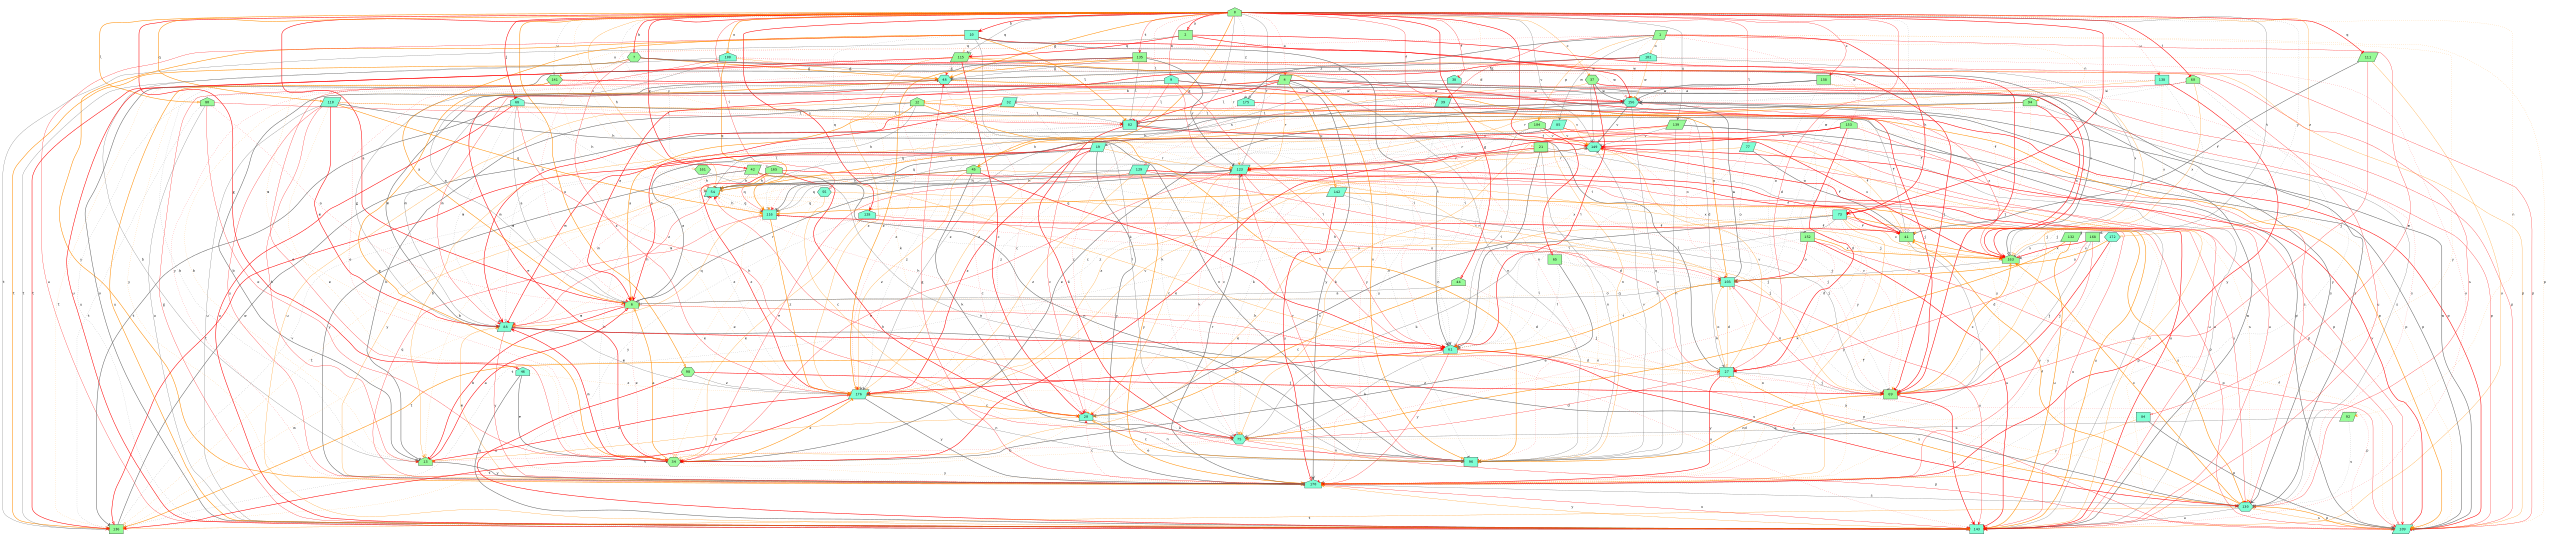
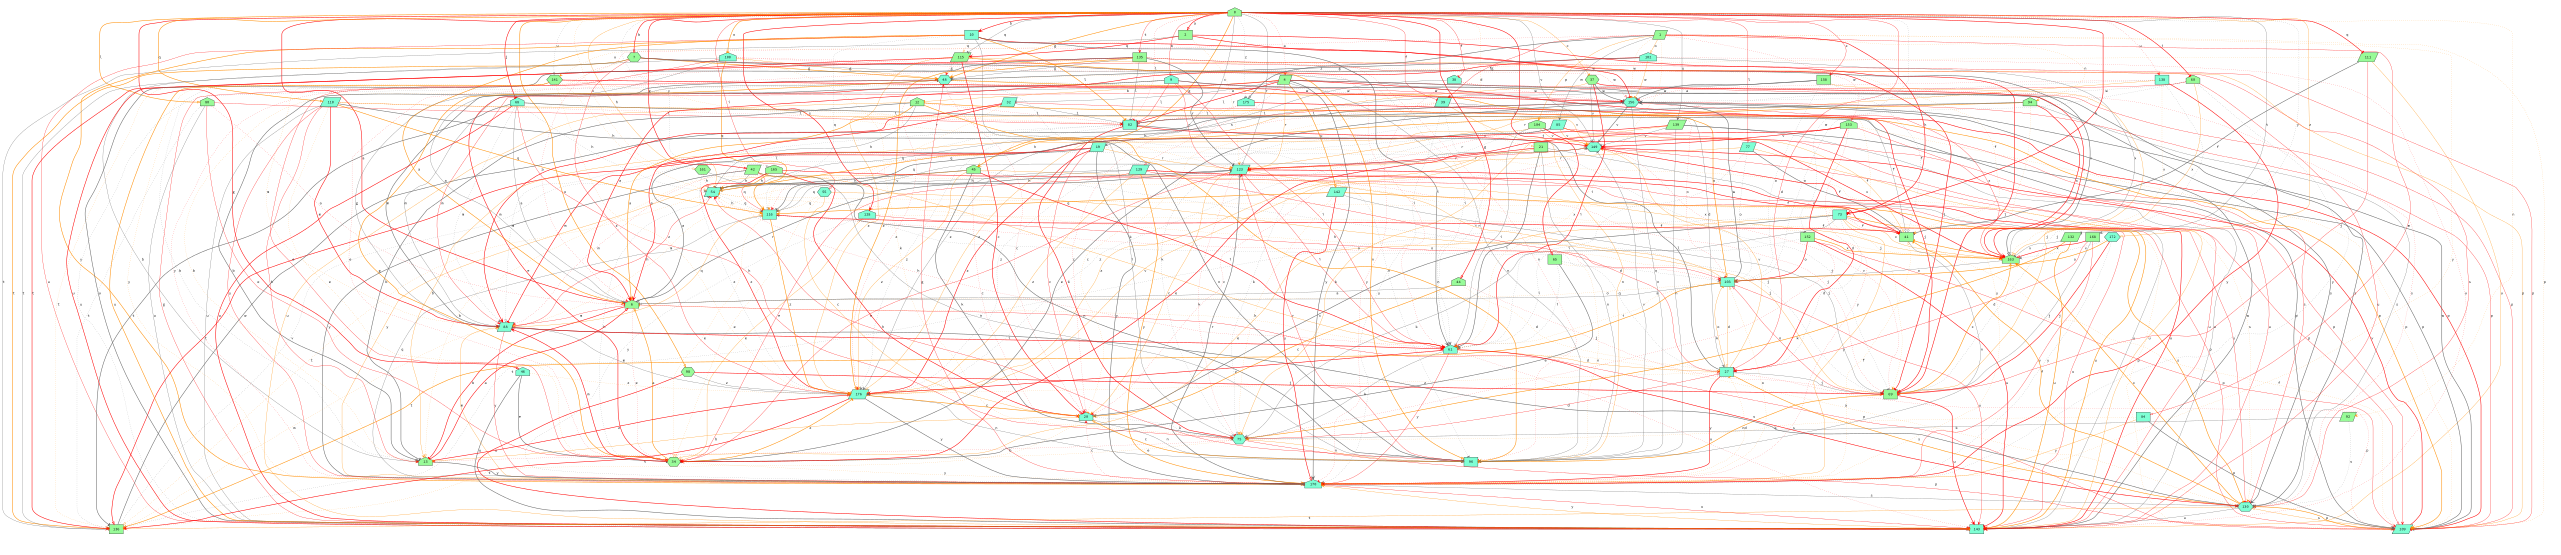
(378, 452) -> (378, 452)
